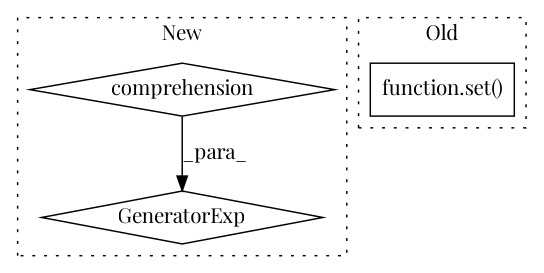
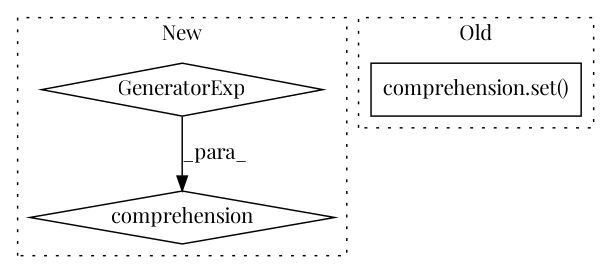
(442, 90) -> (476, 90)
(182, 146) -> (182, 146)
